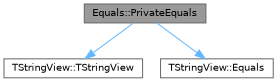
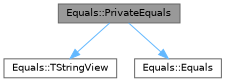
(73, 68) -> (60, 68)
(217, 68) -> (178, 68)
